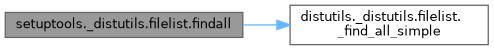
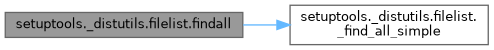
(389, 25) -> (389, 25)
